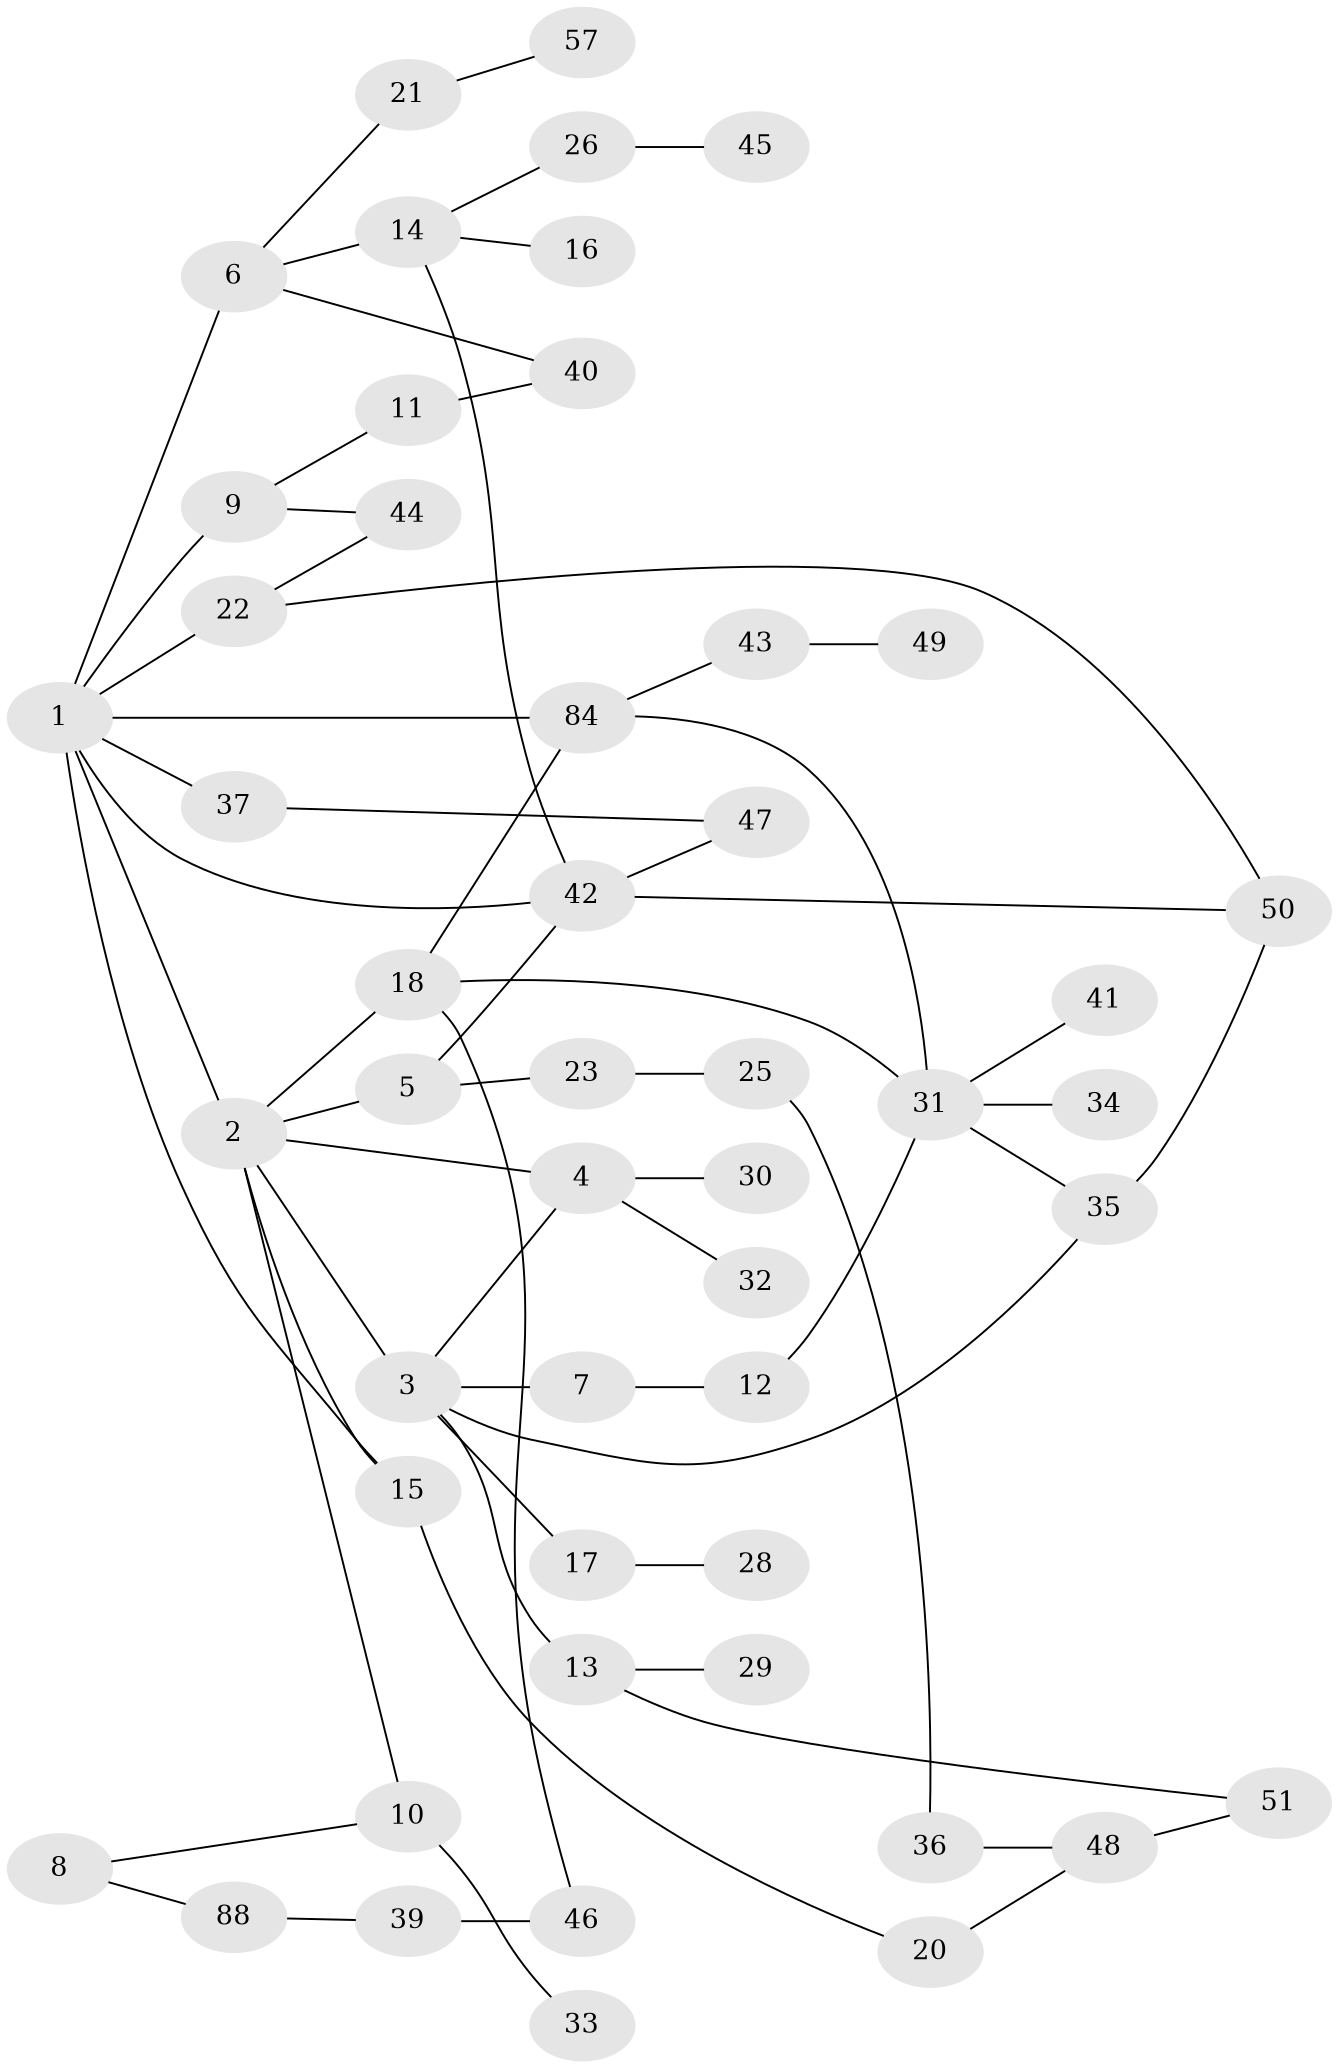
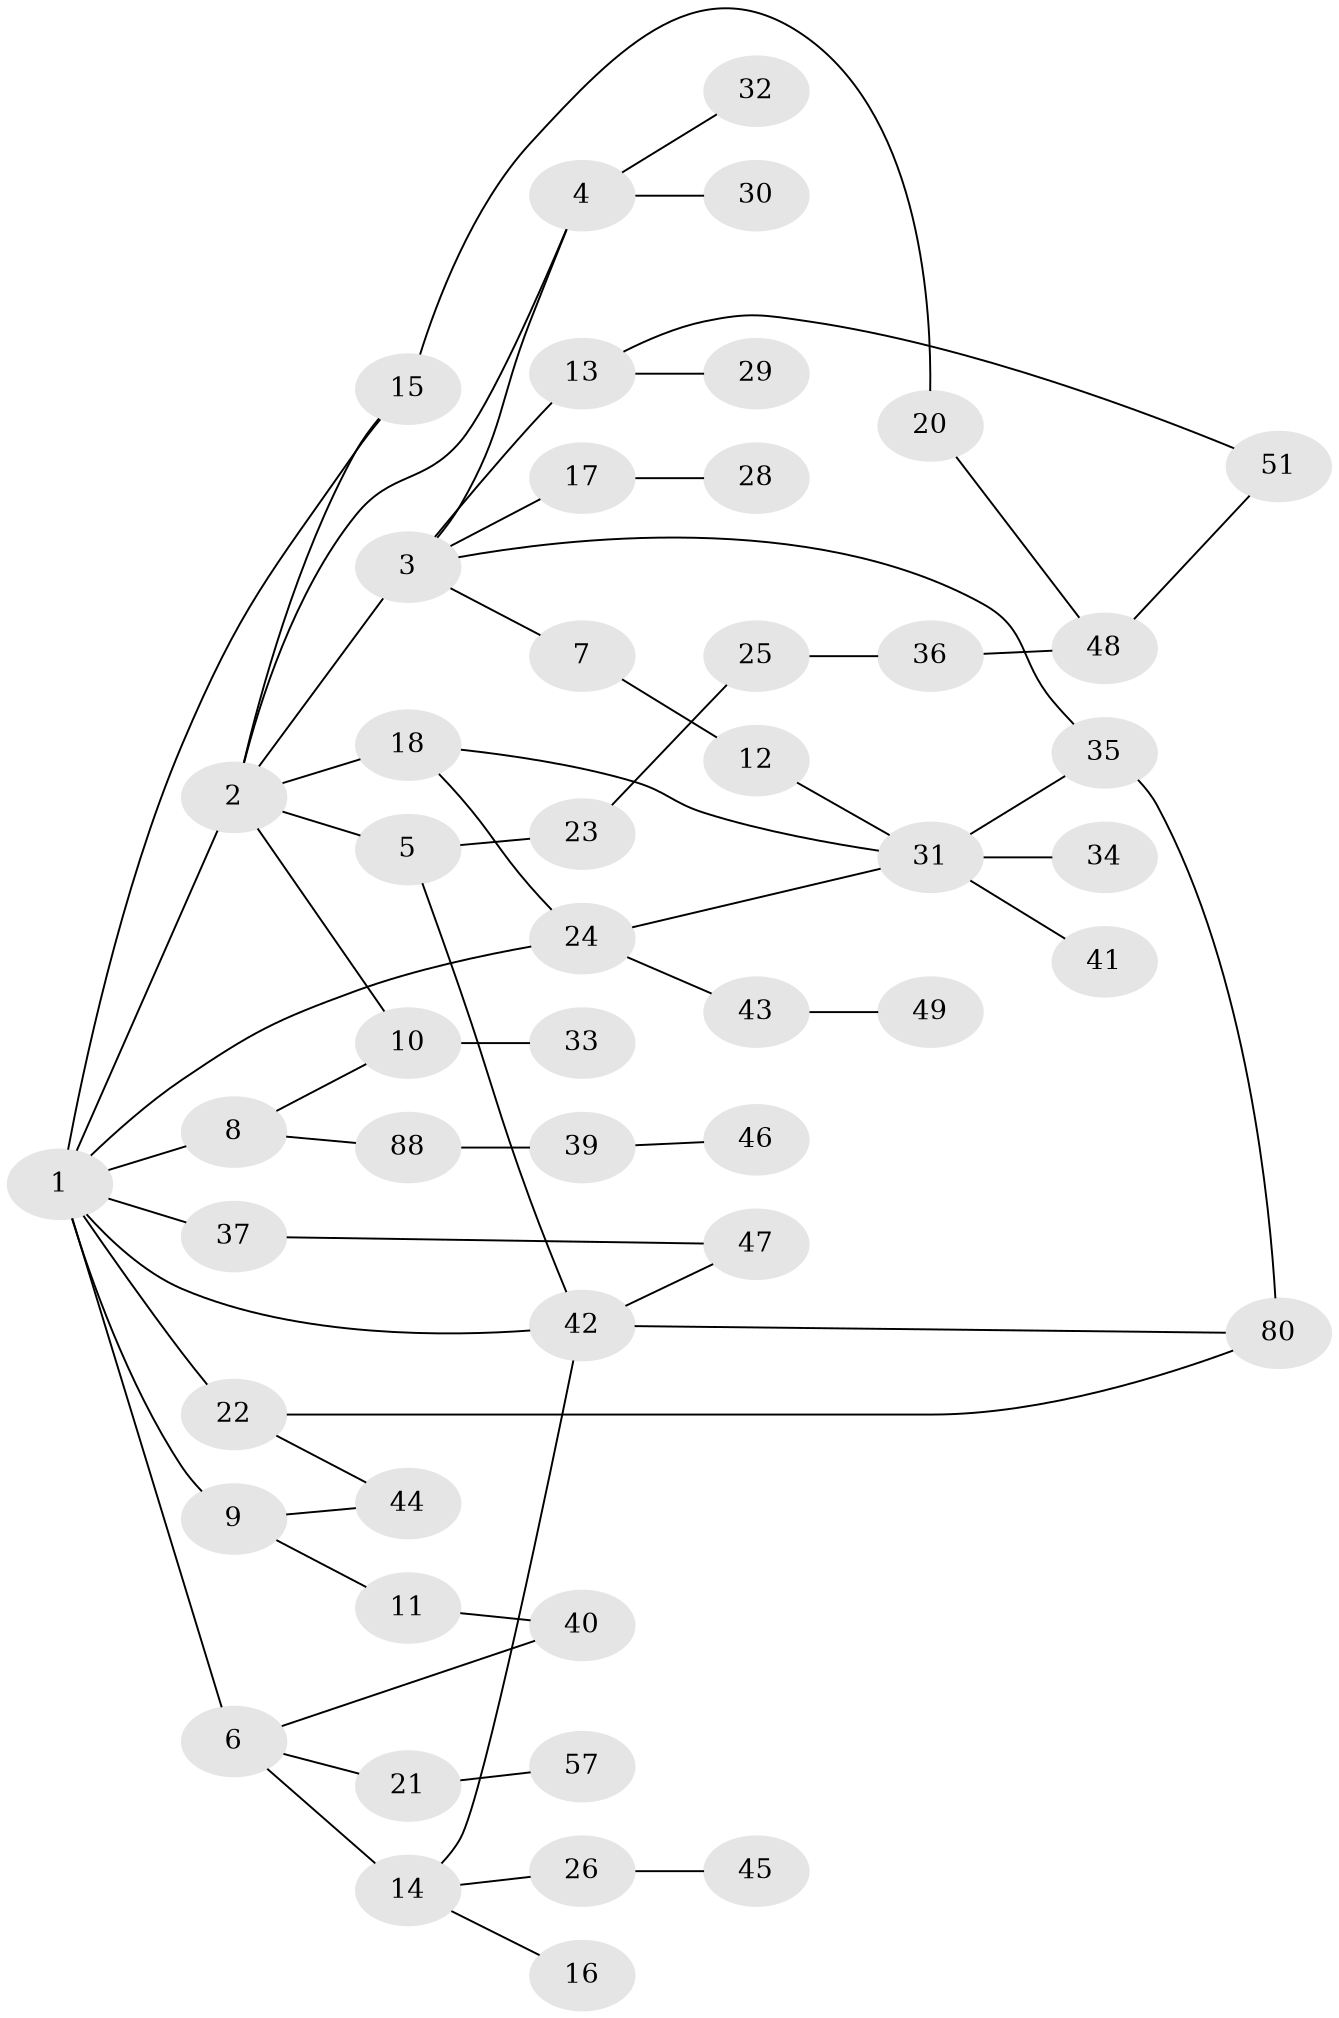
(582, 718) -> (582, 939)
(1279, 911) -> (1279, 1333)
none -> (147, 1158)
(520, 1422) -> none
